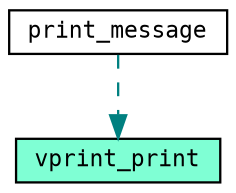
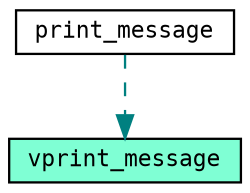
(118, 161) -> (125, 161)
